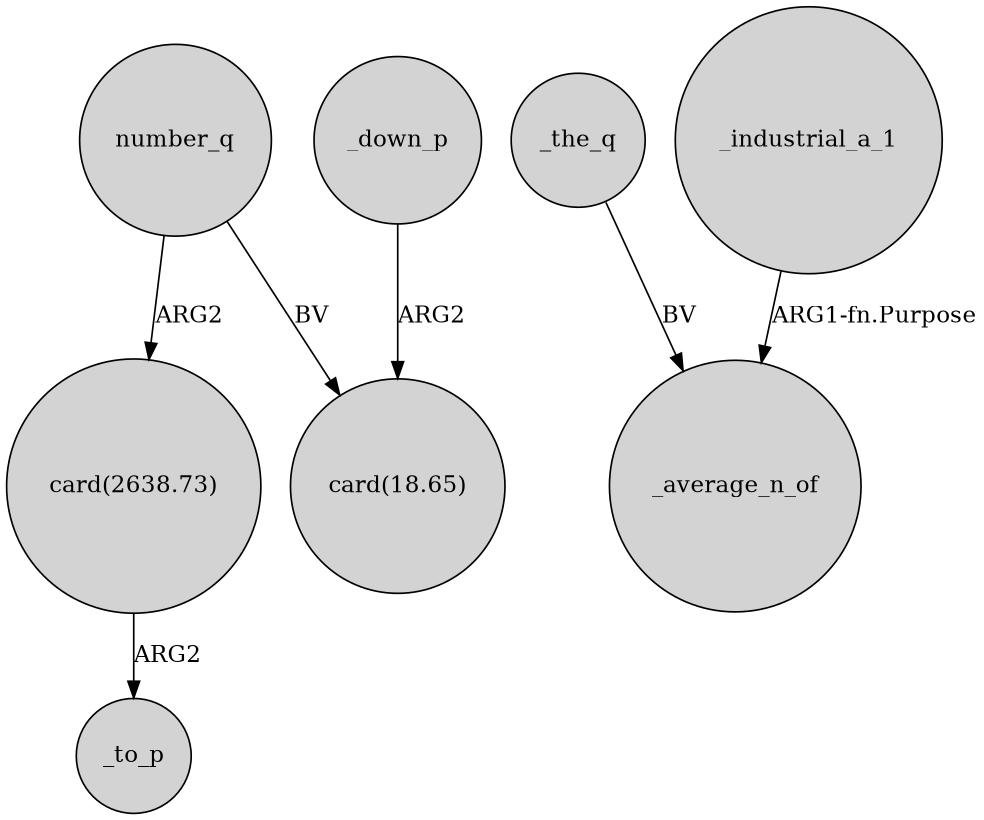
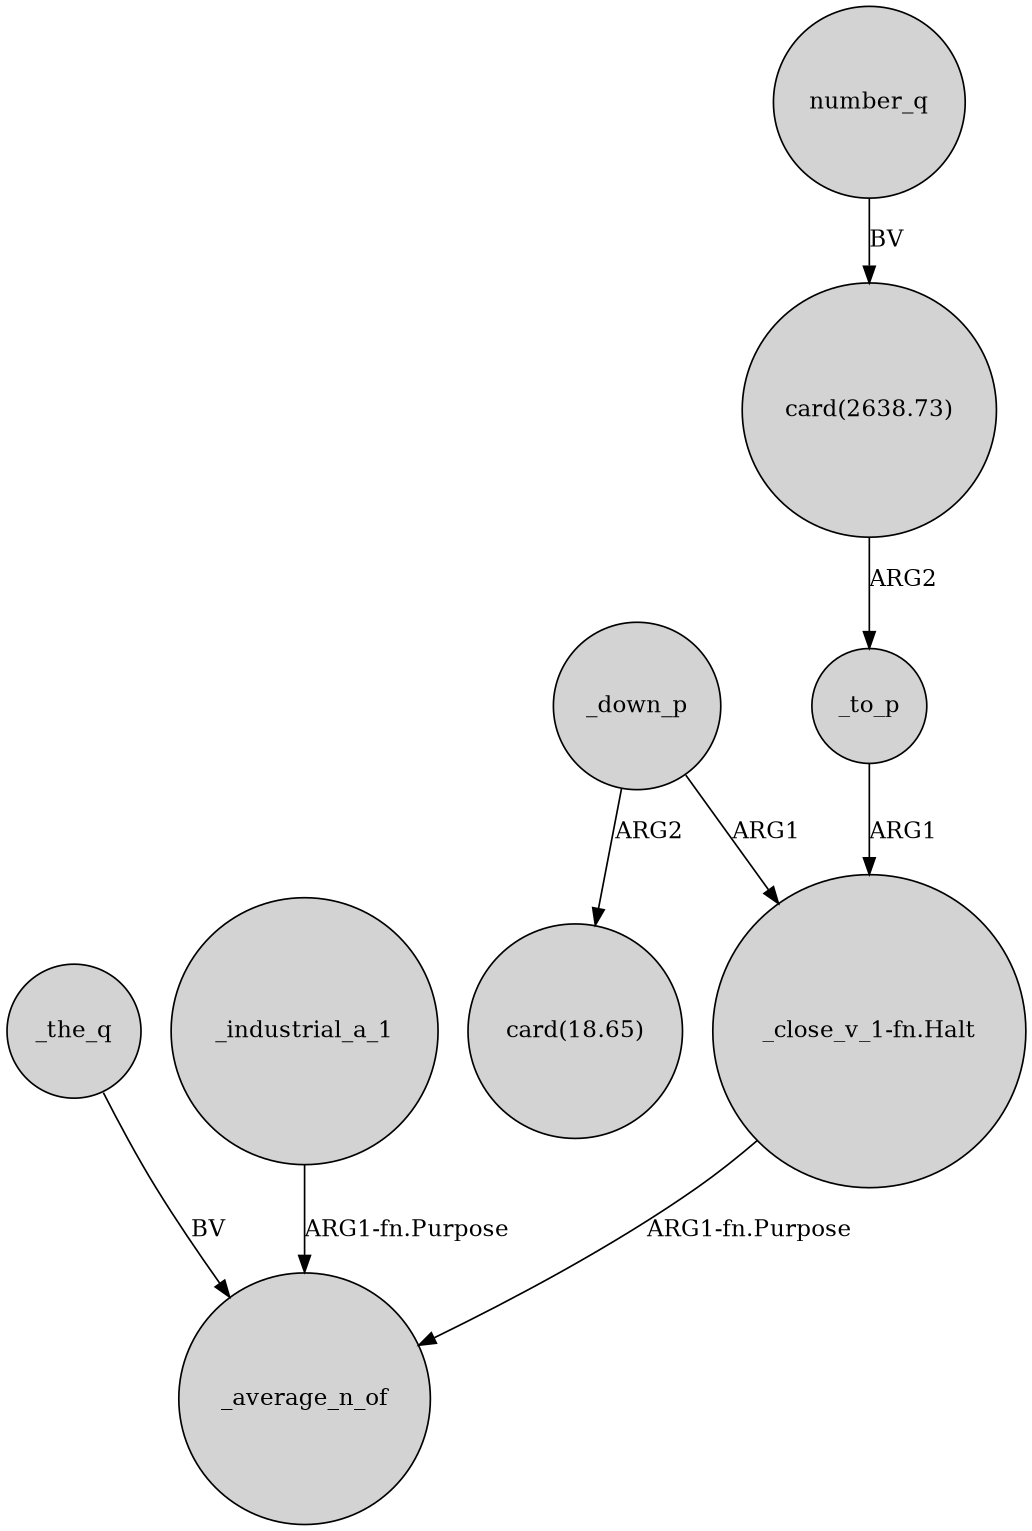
(279, 301) -> none
(190, 316) -> (887, 240)
none -> (869, 1031)
